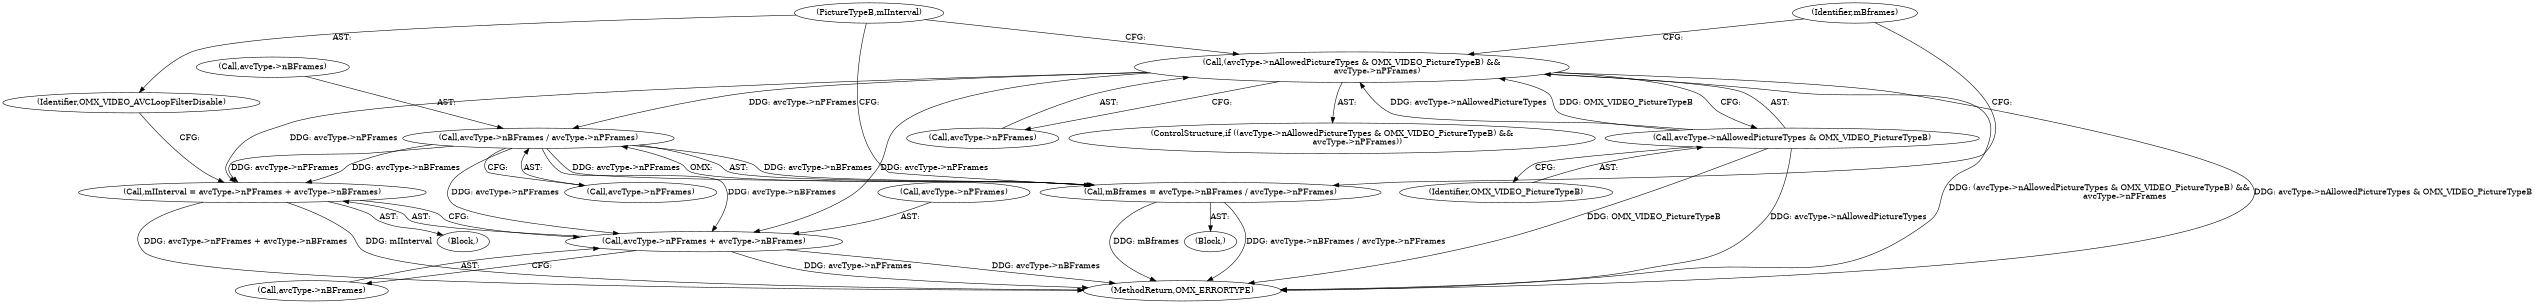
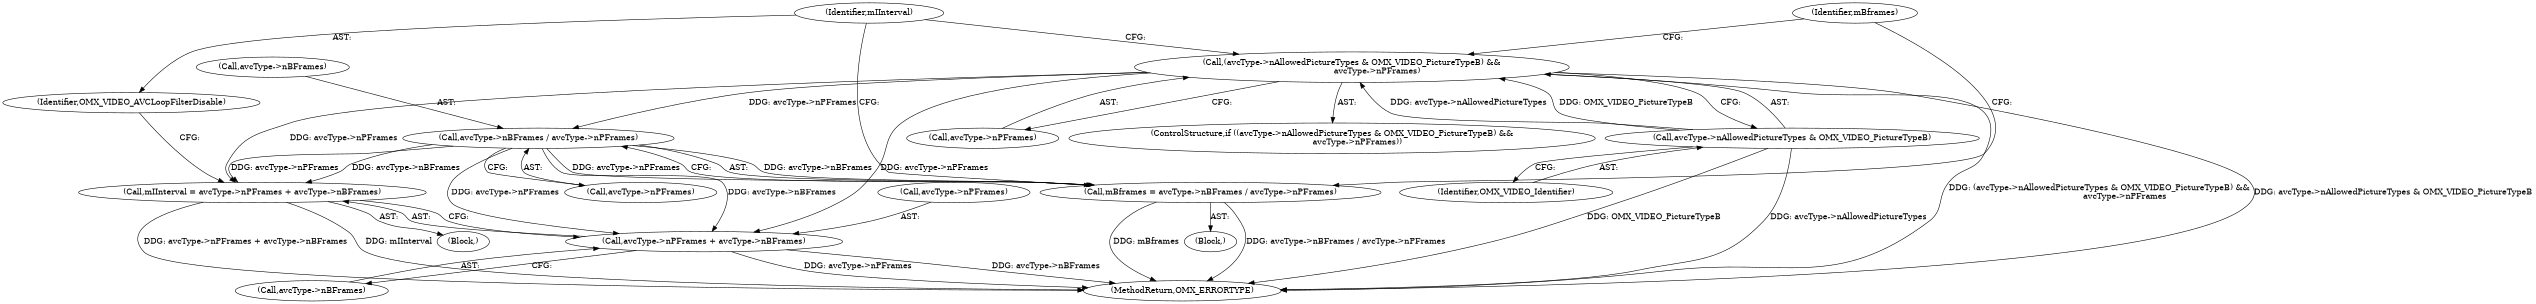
(869, 13) -> (869, 13)
(703, 168) -> (703, 168)
(1506, 192) -> (1506, 192)
